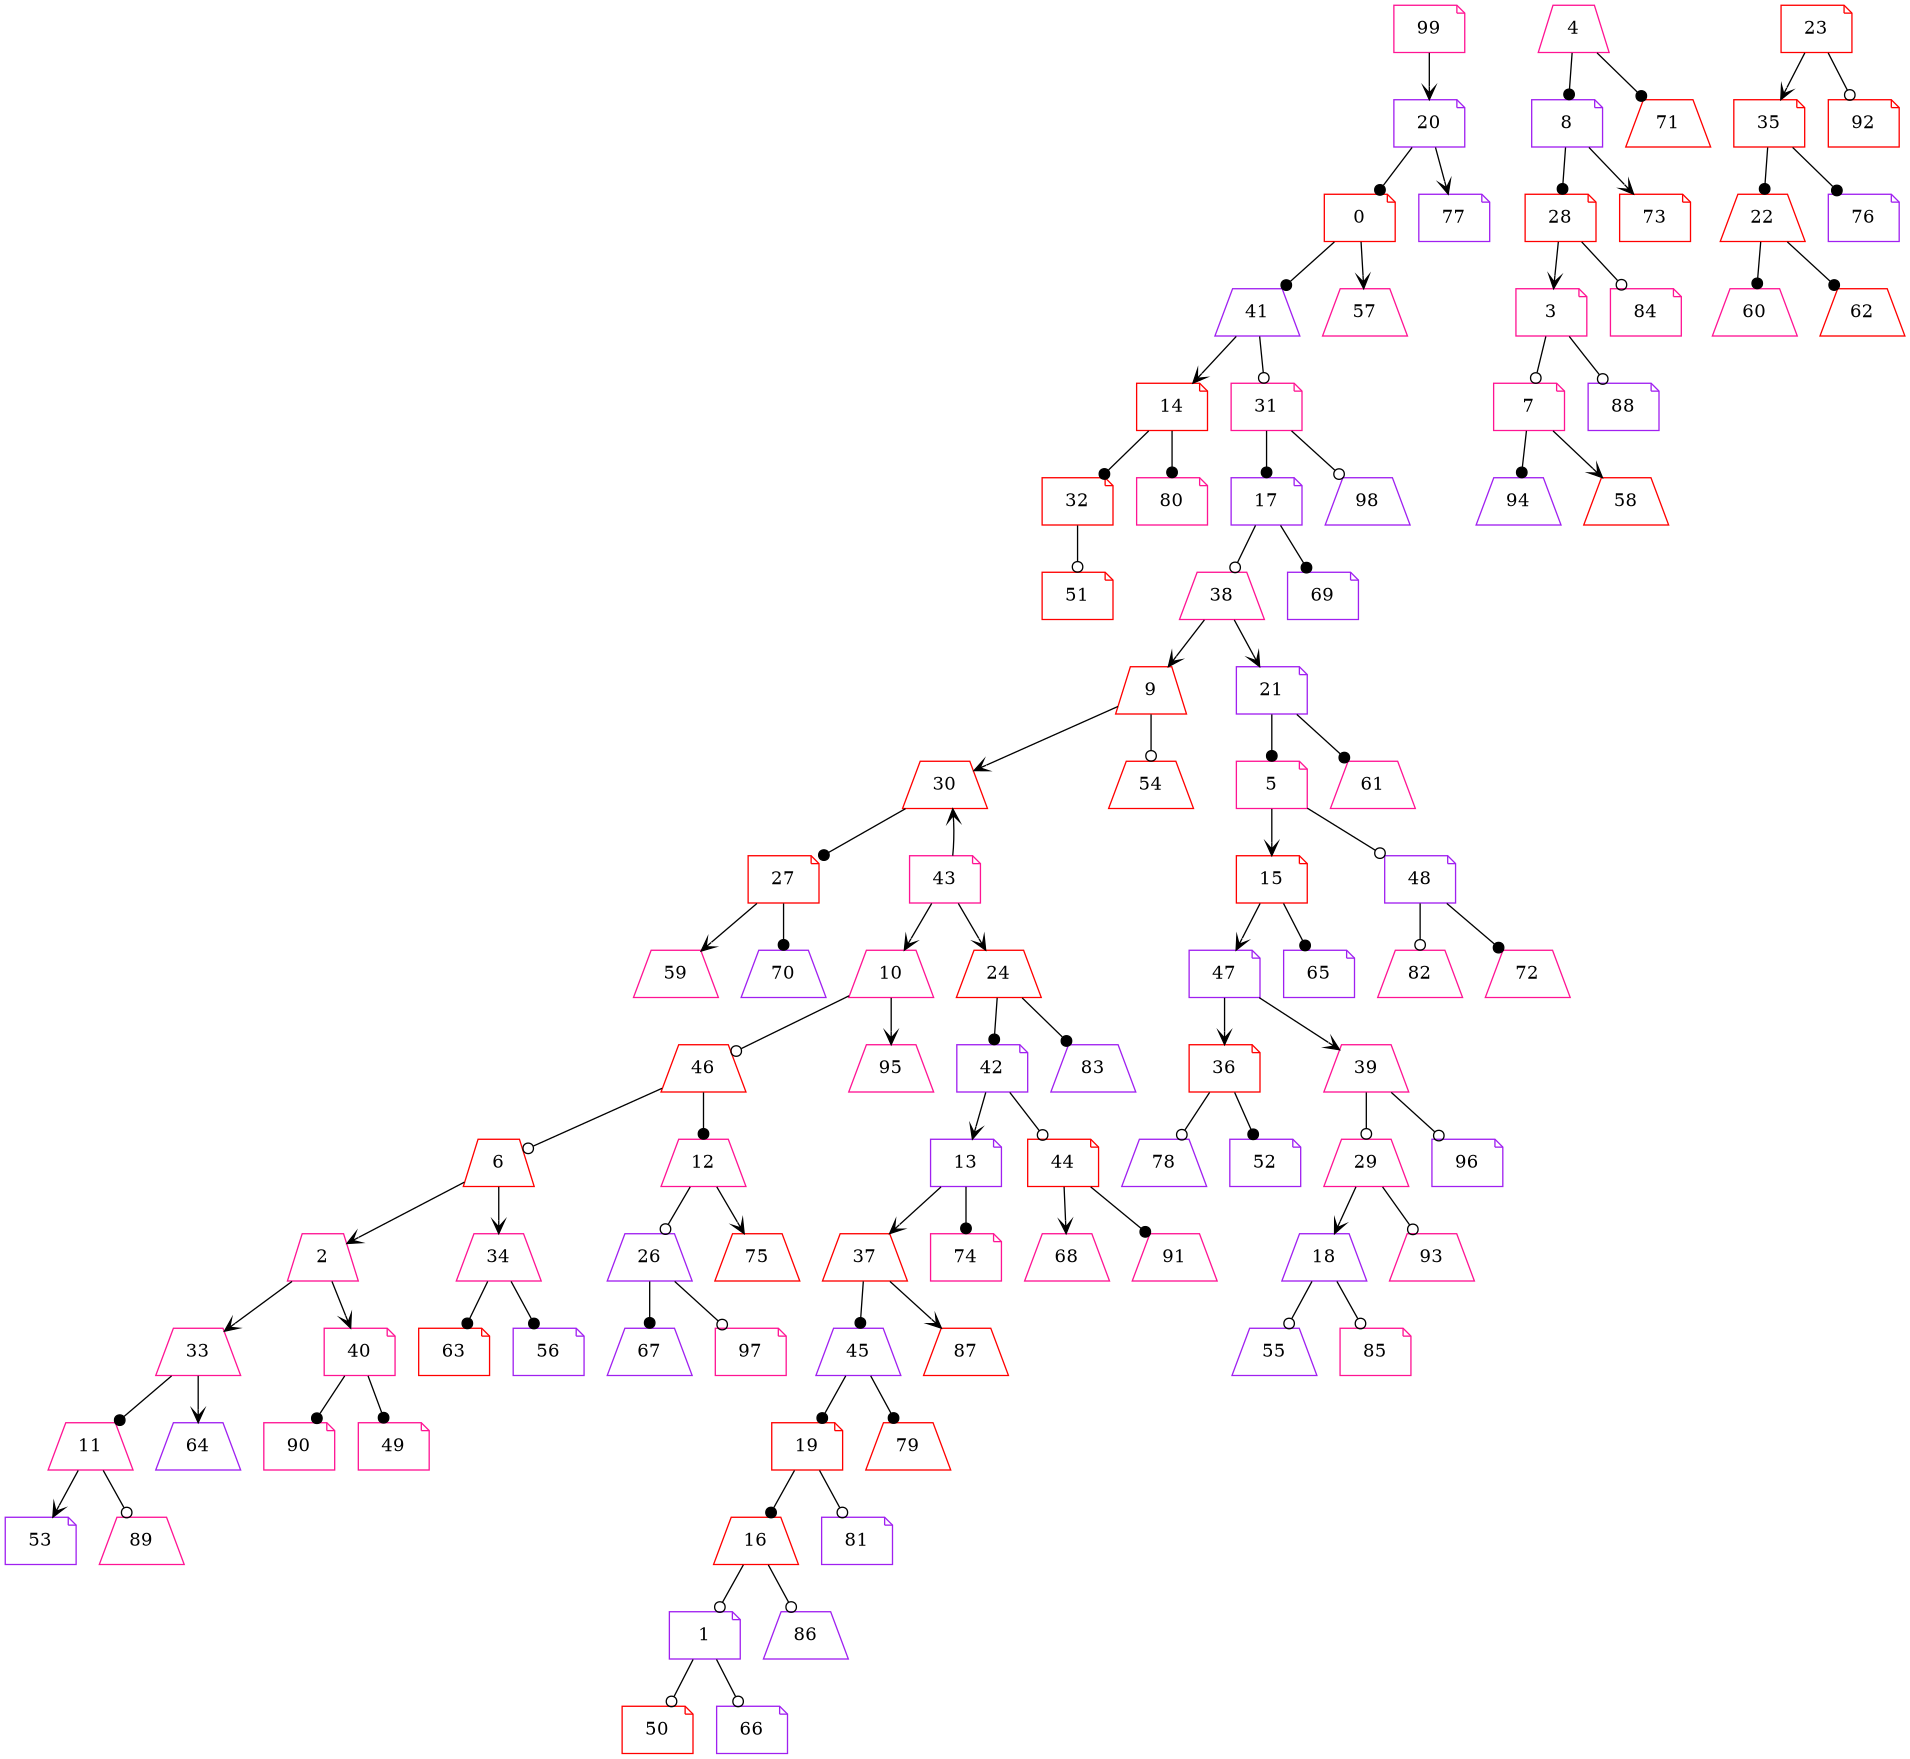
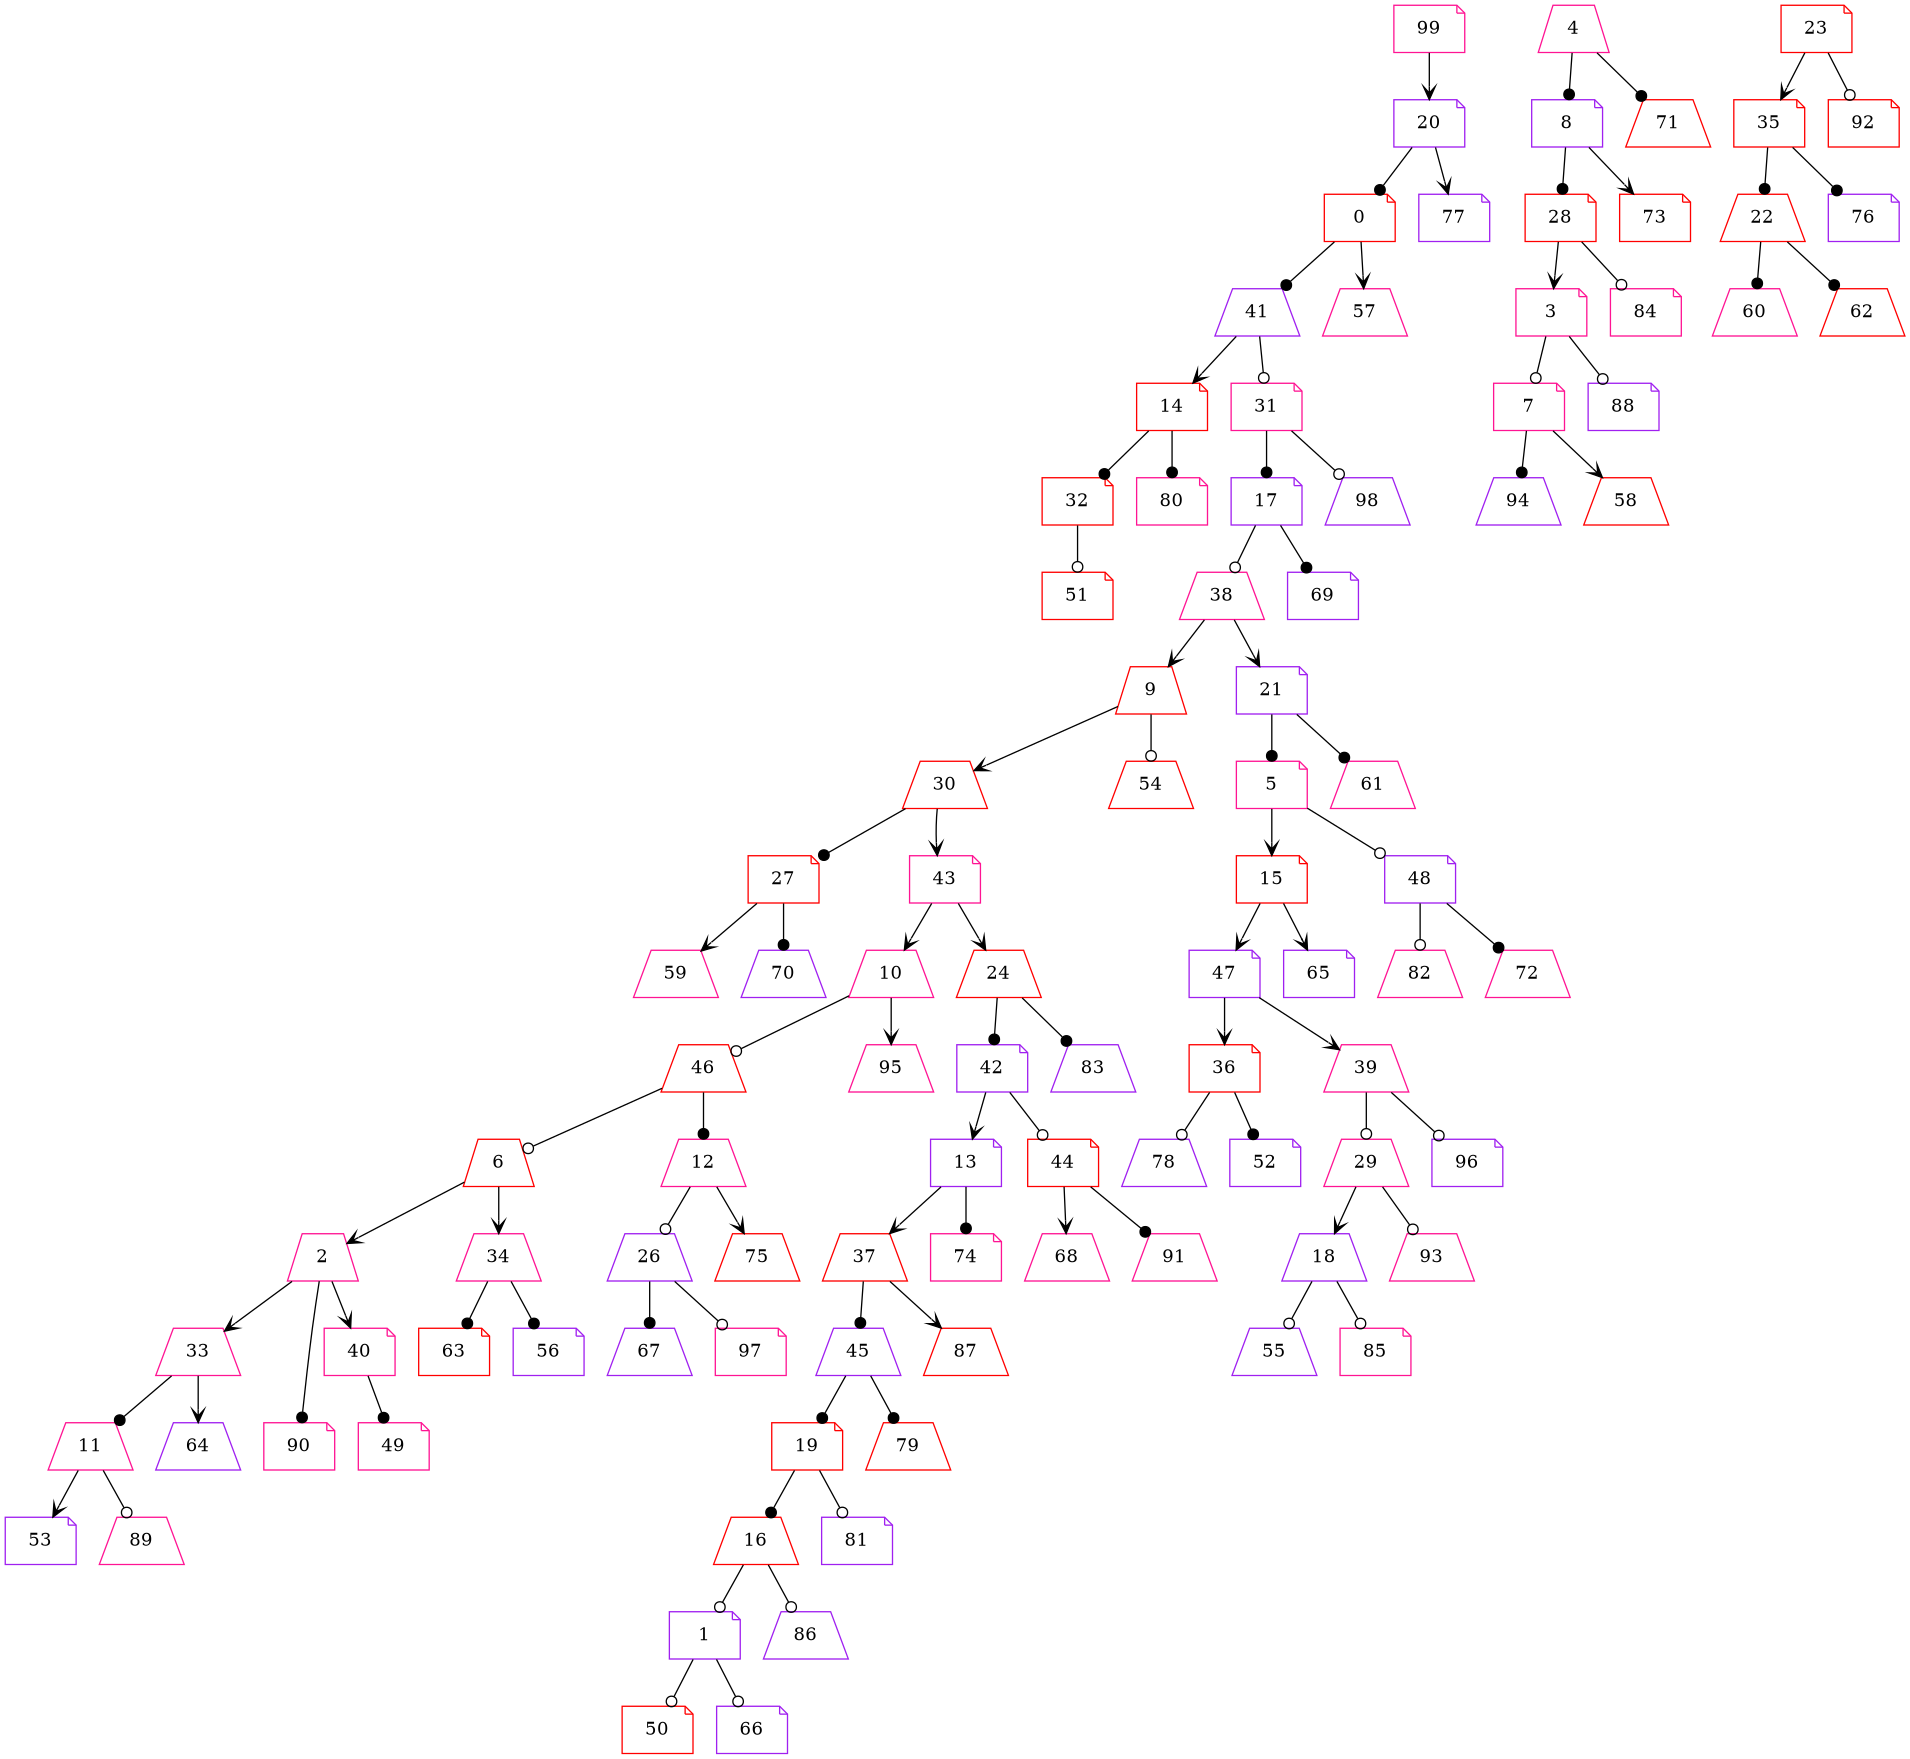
(954, 839) -> (936, 826)
(1293, 922) -> (1293, 922)
(332, 1395) -> (310, 1346)
